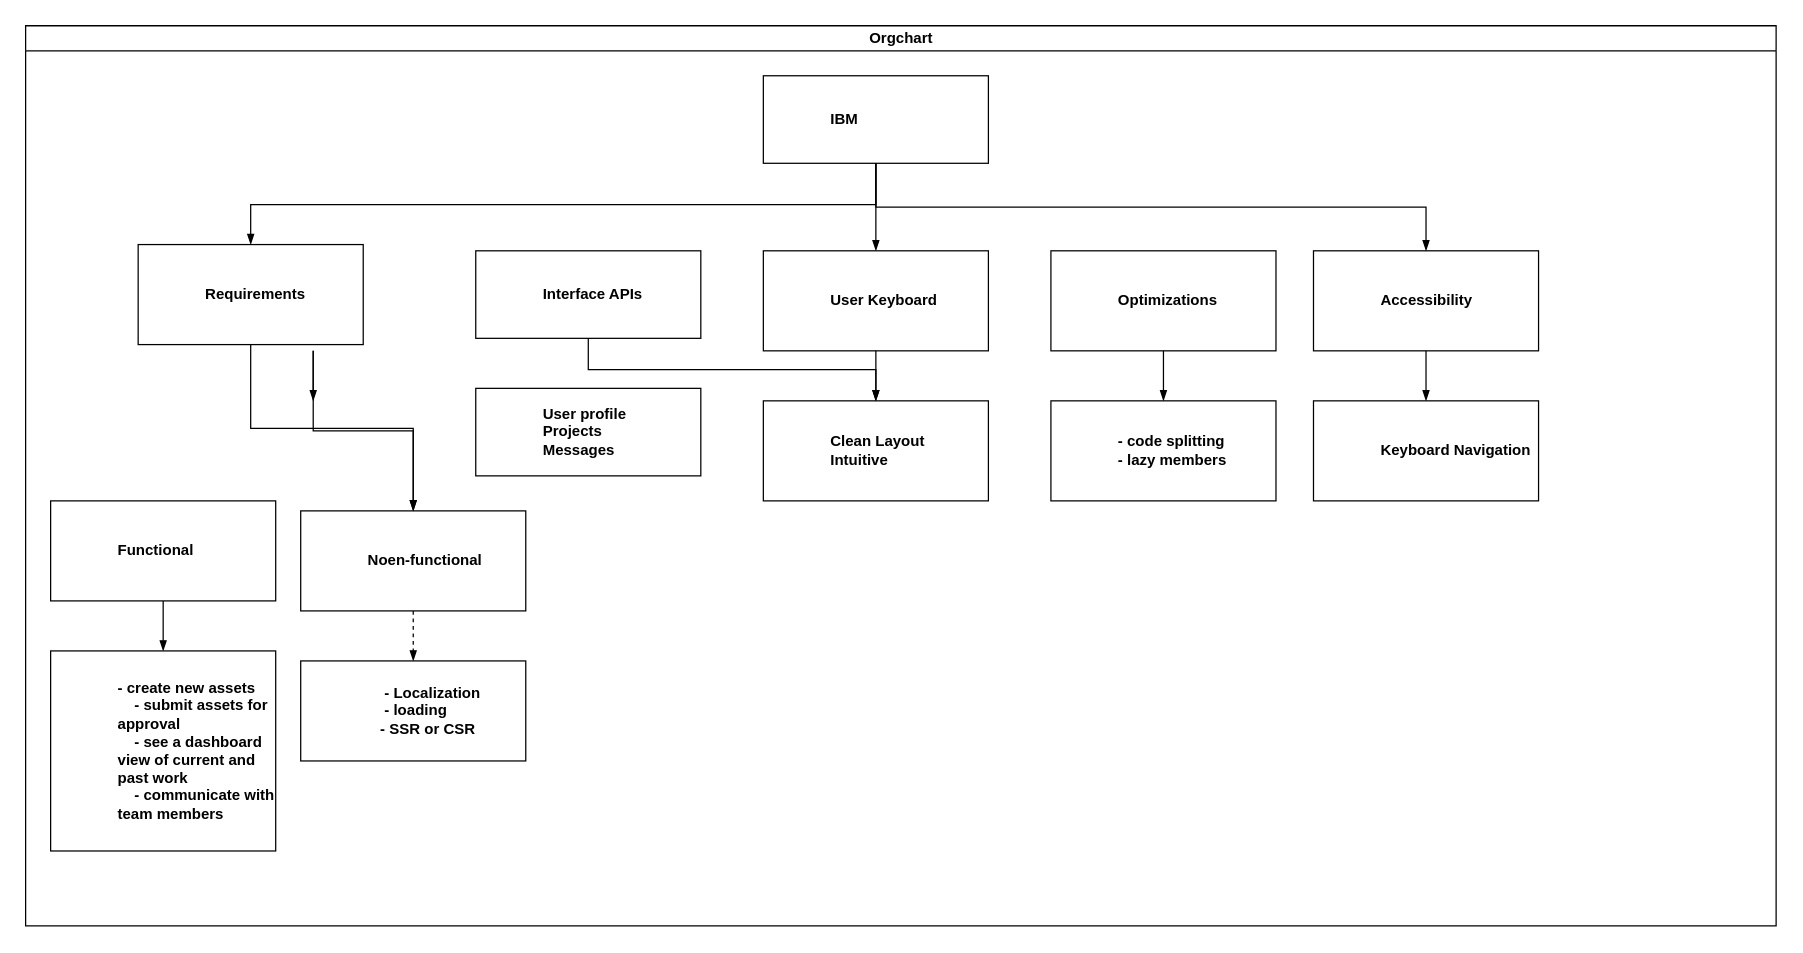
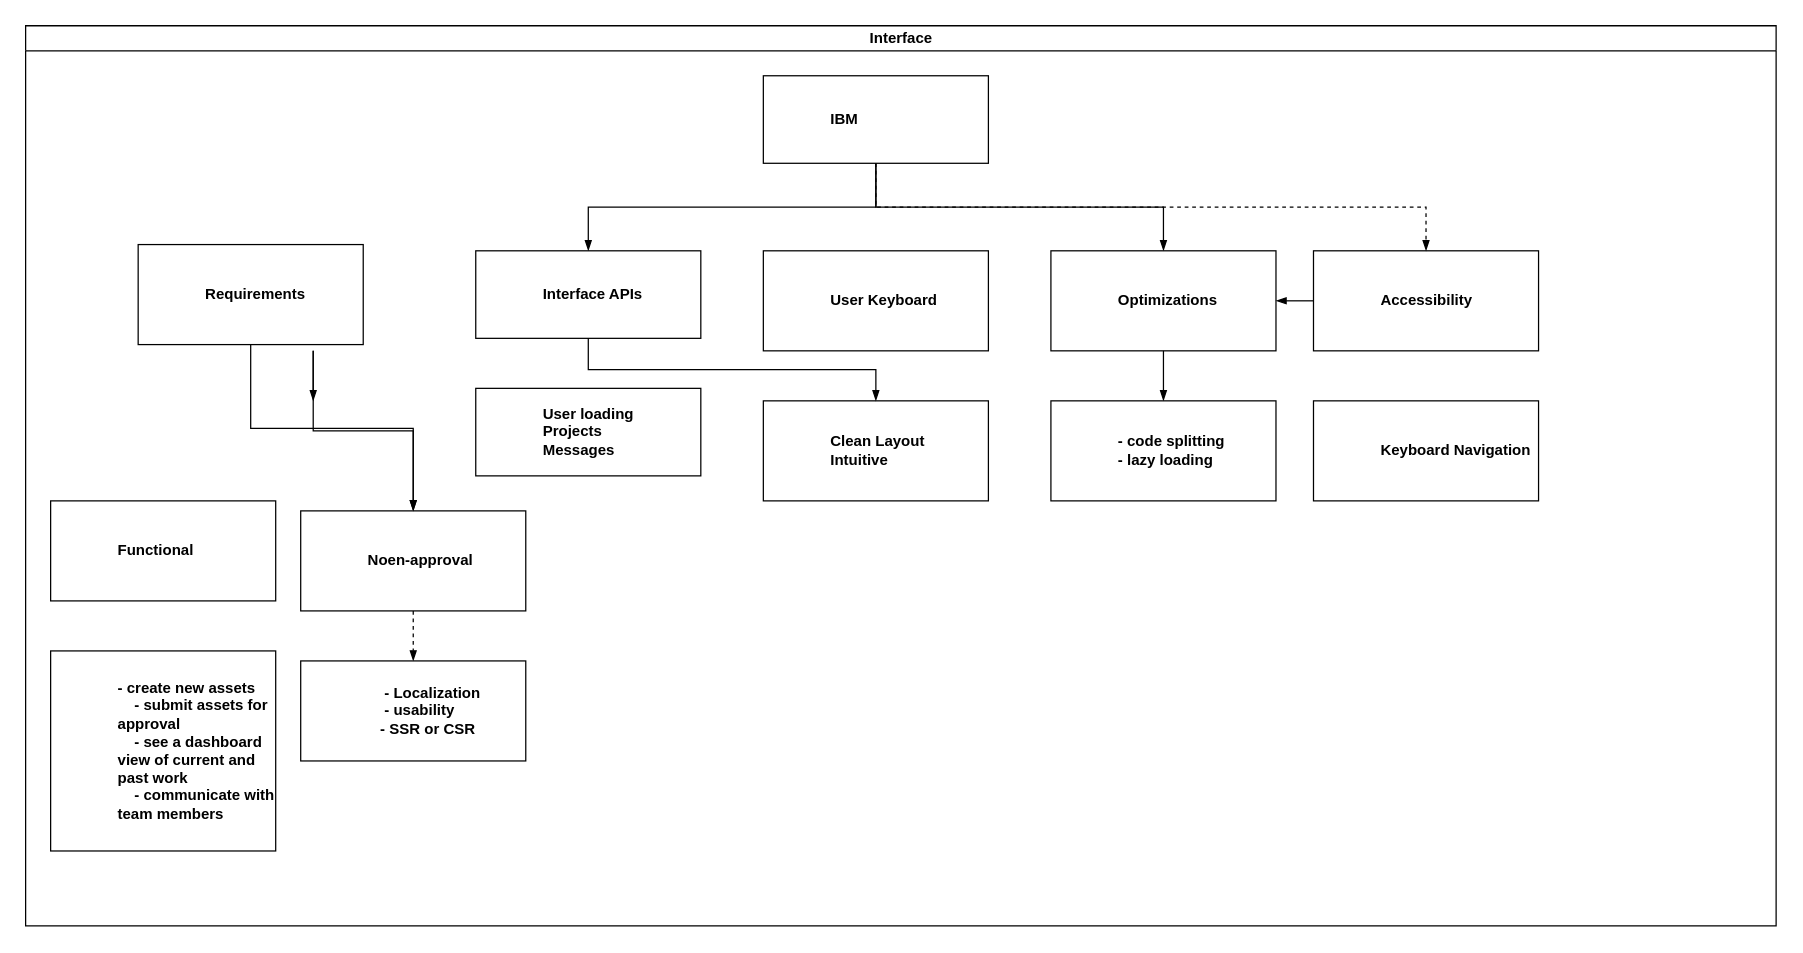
(901, 38) -> (901, 38)
(548, 204) -> (714, 207)
(1311, 207) -> (1311, 207)
(876, 224) -> (1163, 224)
(876, 359) -> none
(1426, 370) -> (1300, 301)
(588, 432) -> (588, 432)
(1176, 451) -> (1176, 451)
(427, 561) -> (421, 561)
(163, 620) -> none
(419, 711) -> (419, 711)
